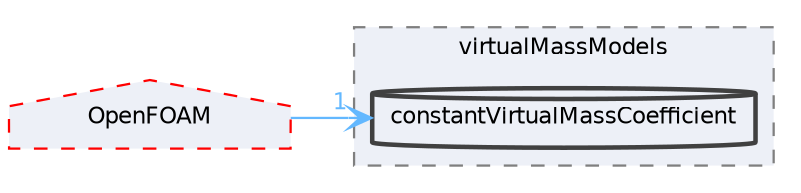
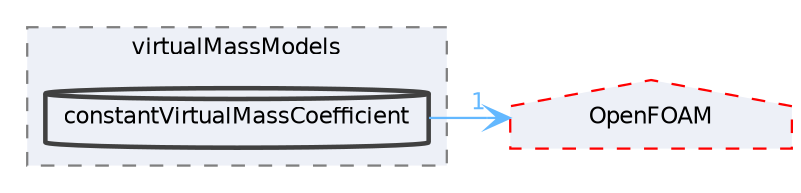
(320, 118) -> (461, 118)
